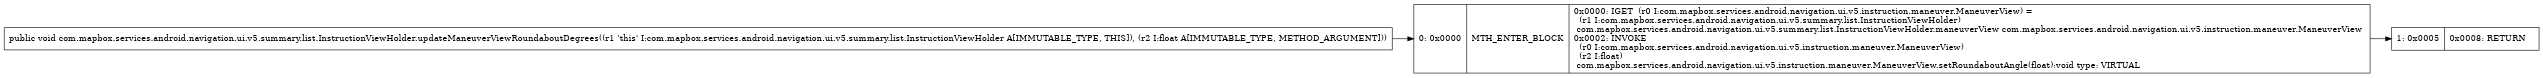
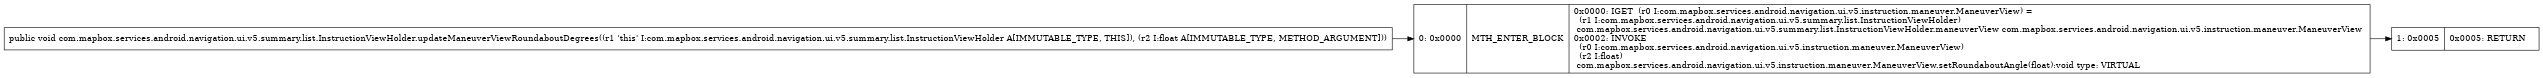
(2492, 38) -> (2492, 38)
